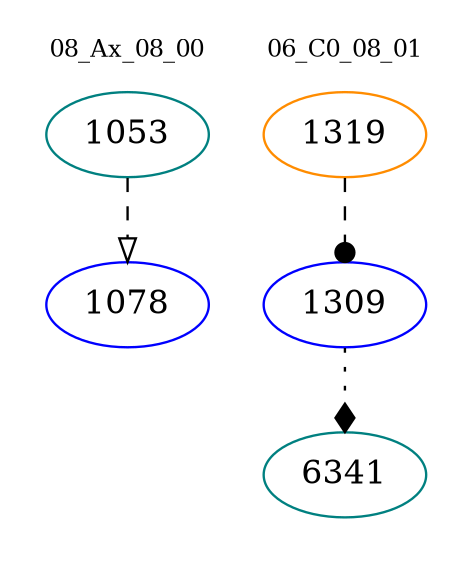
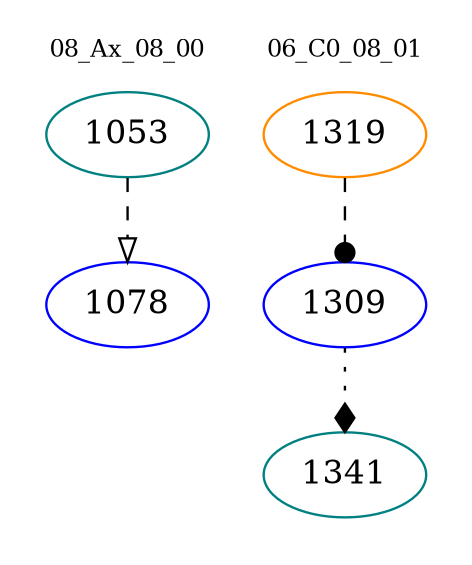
(345, 475) -> (345, 475)
